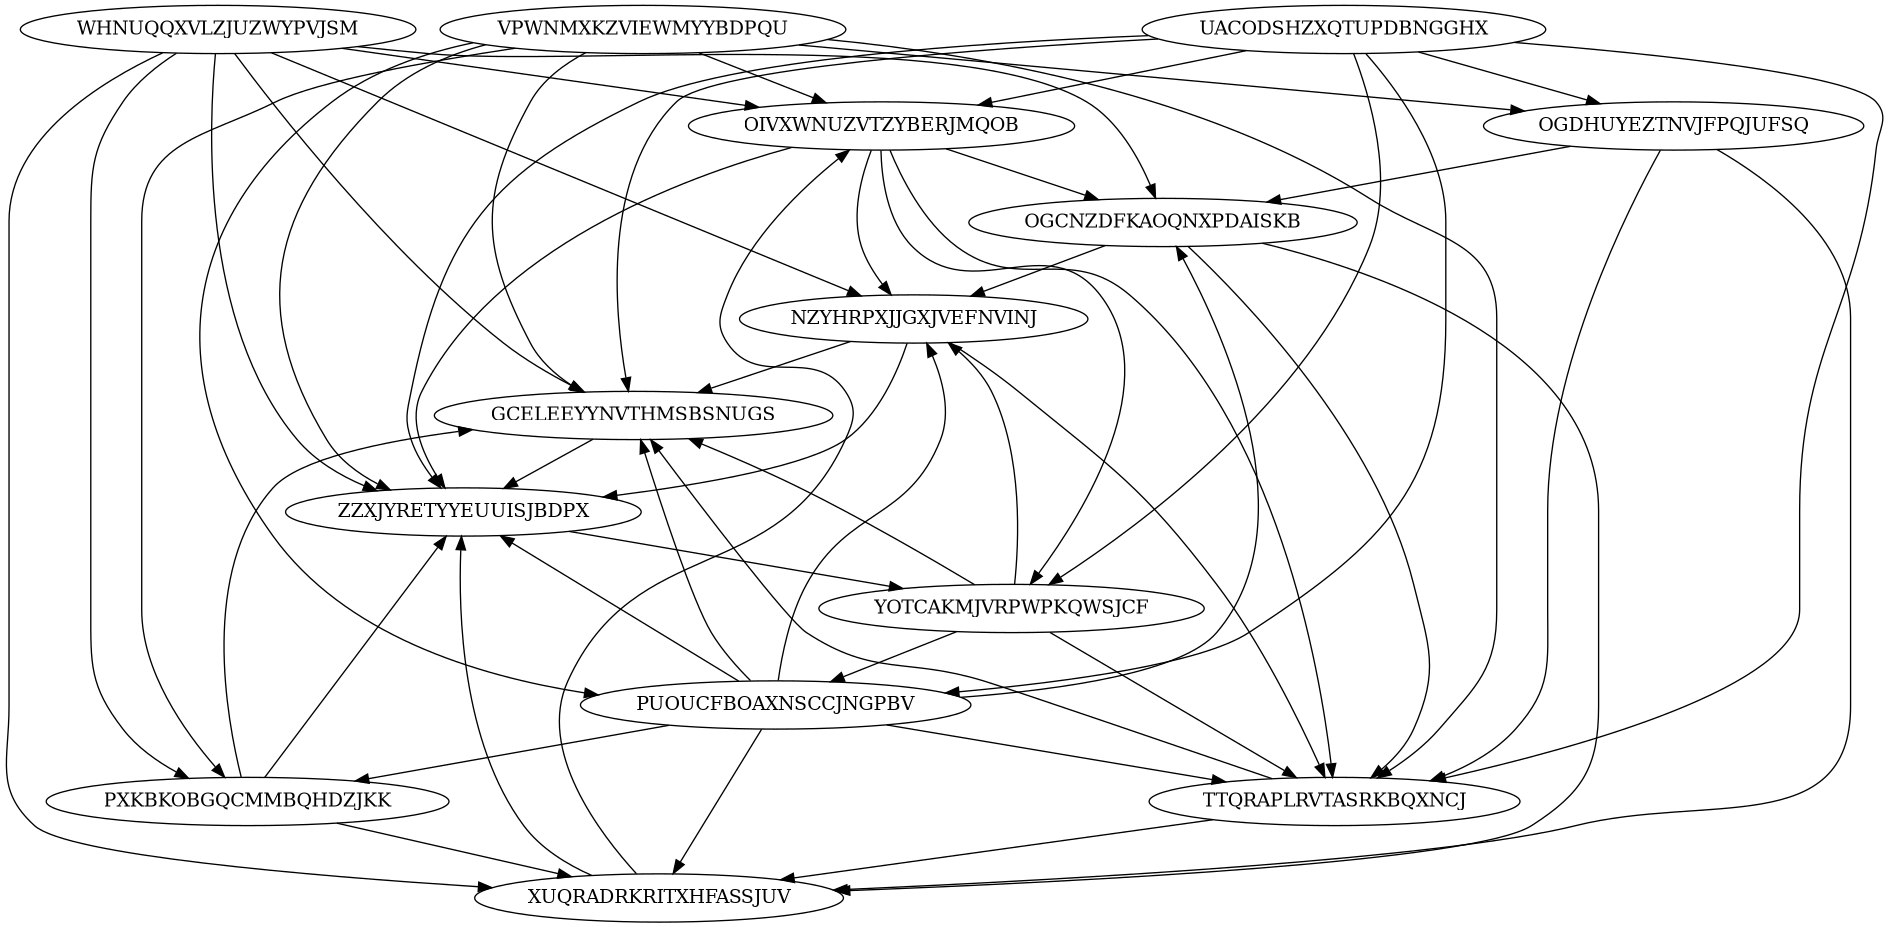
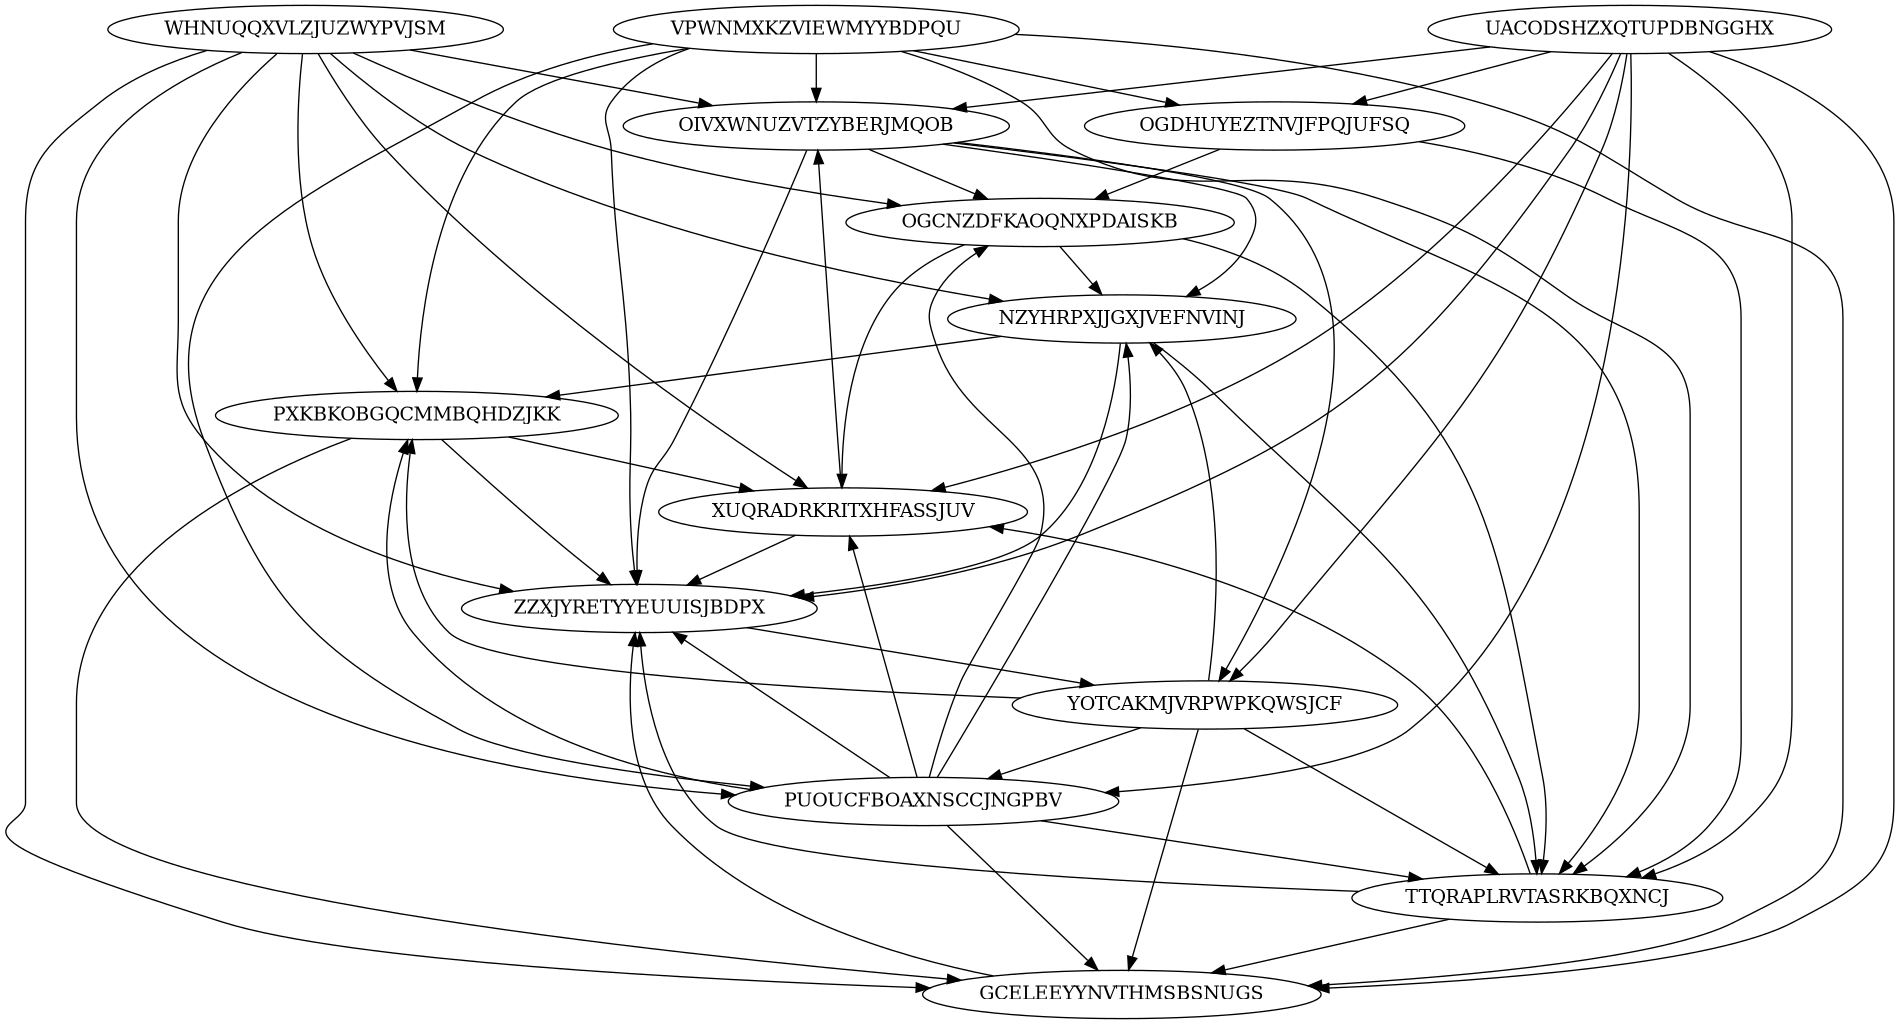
(798, 359) -> (780, 366)
none -> (140, 588)
none -> (657, 675)
(1682, 812) -> (1320, 335)
none -> (935, 866)
